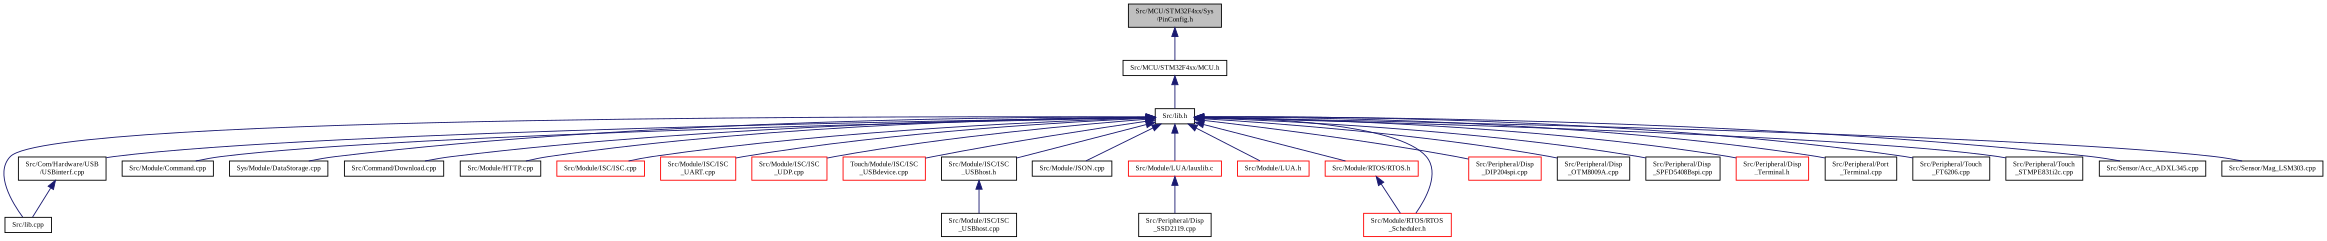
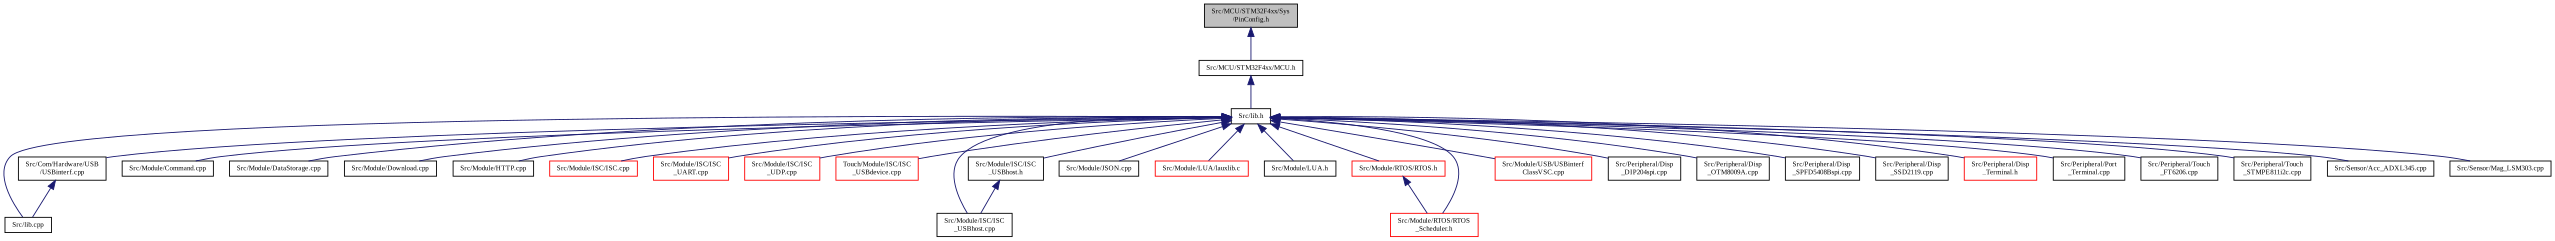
none -> (1057, 124)
(279, 169) -> (279, 169)
(394, 169) -> (390, 169)
(1273, 169) -> (1300, 169)
(1505, 169) -> (1645, 169)
none -> (1543, 169)
(2044, 169) -> (2272, 169)
(1175, 199) -> (1728, 139)
